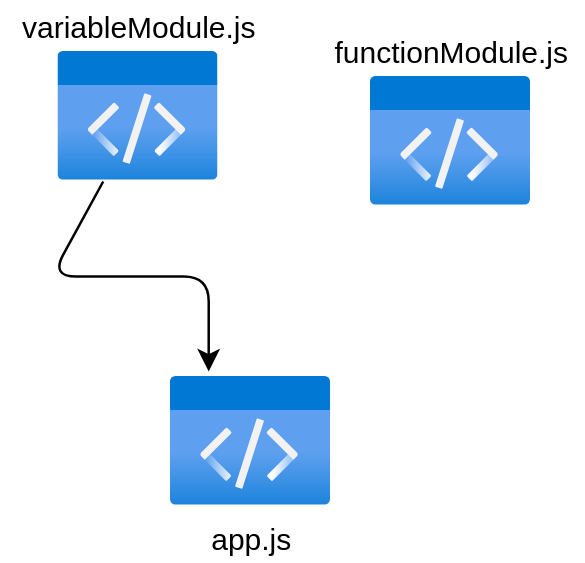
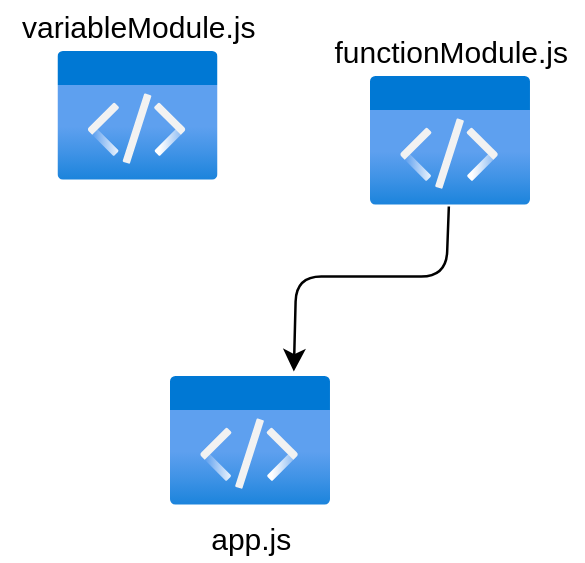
(118, 276) -> none
none -> (367, 276)
